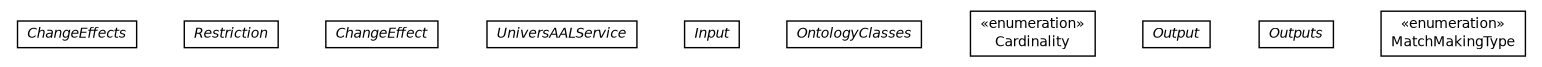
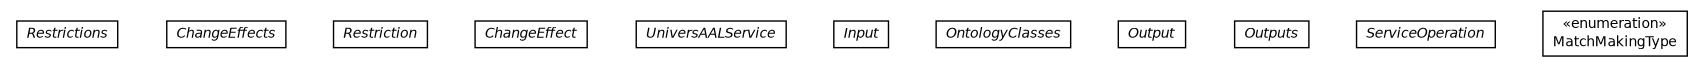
none -> (67, 34)
(1032, 34) -> none
none -> (1425, 34)
